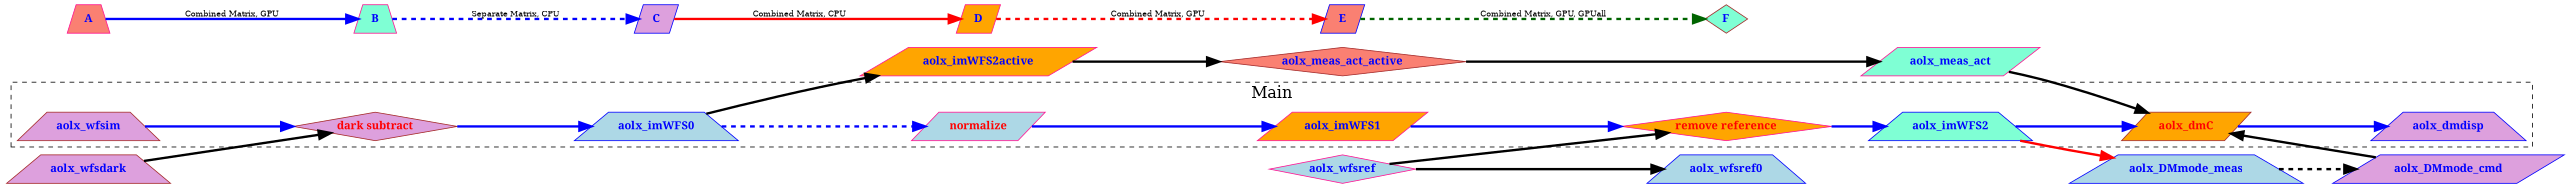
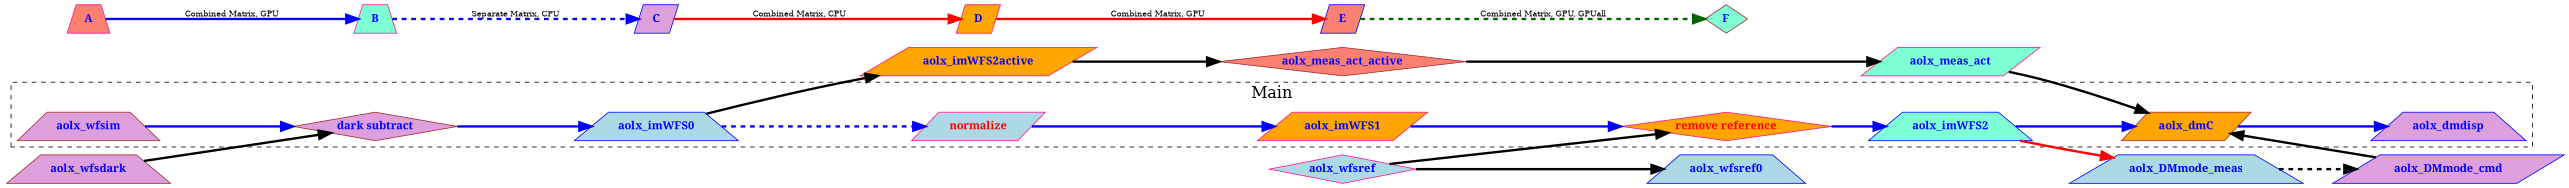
(1155, 19) -> (1155, 19)
(375, 126) -> (375, 126)
(2186, 126) -> (2186, 126)
